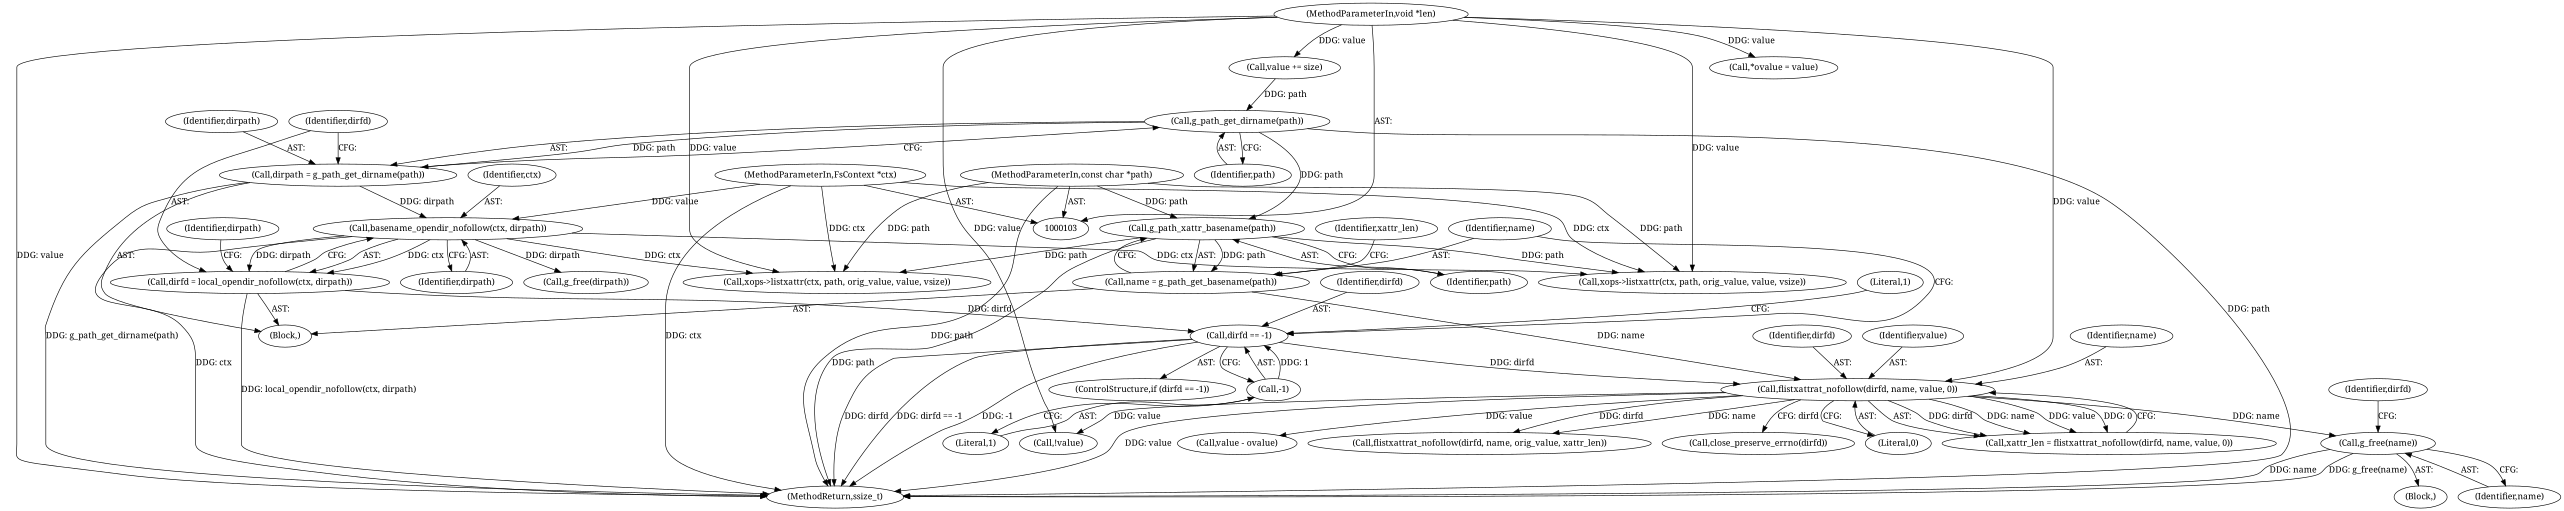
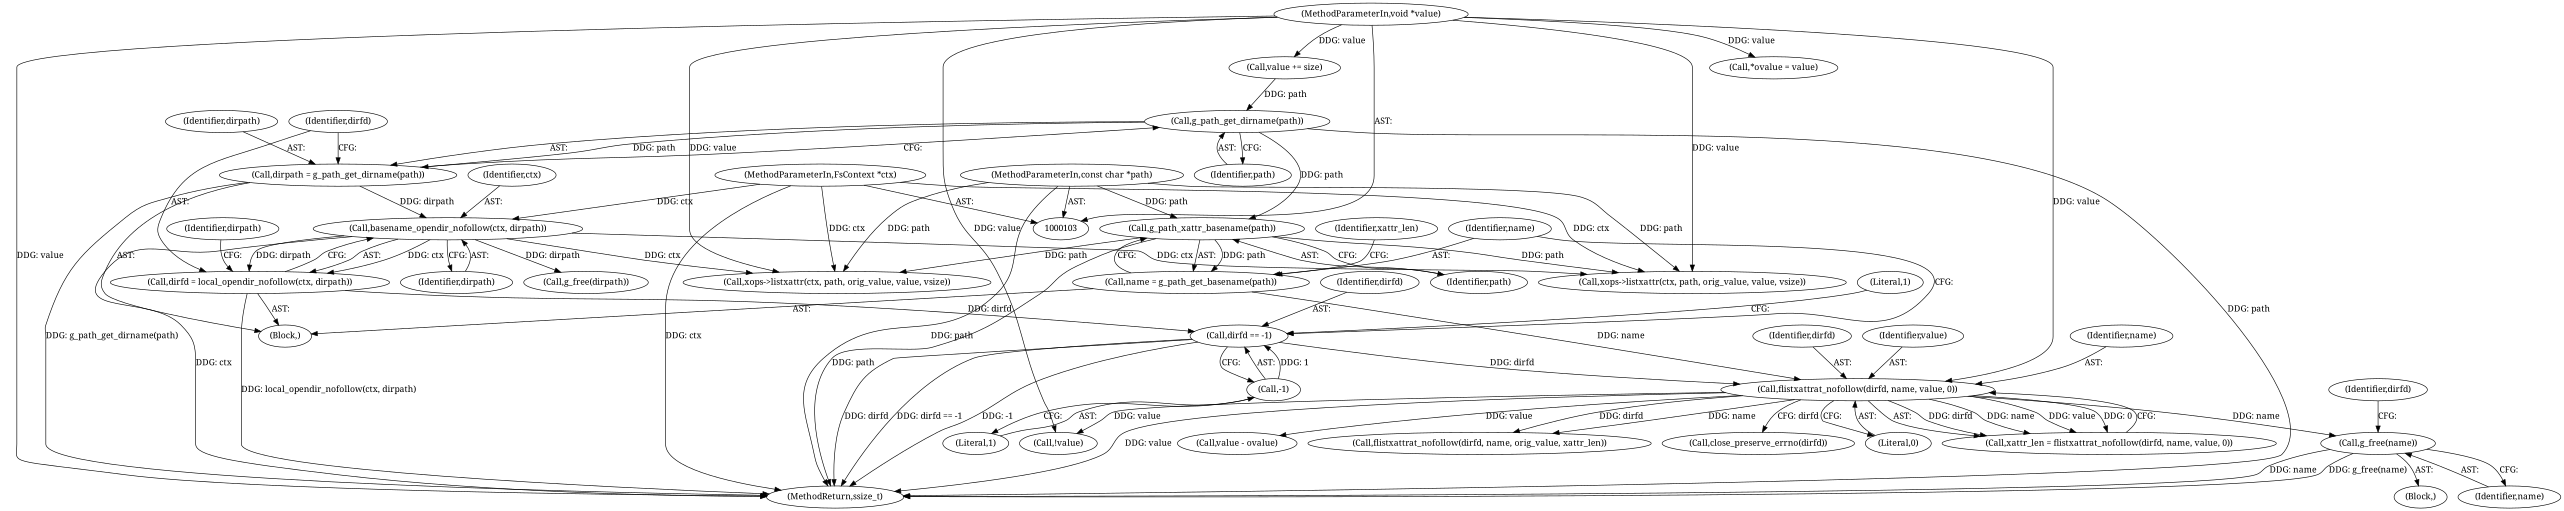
(1371, 14) -> (1371, 14)
(675, 202) -> (675, 202)
(1142, 390) -> none
